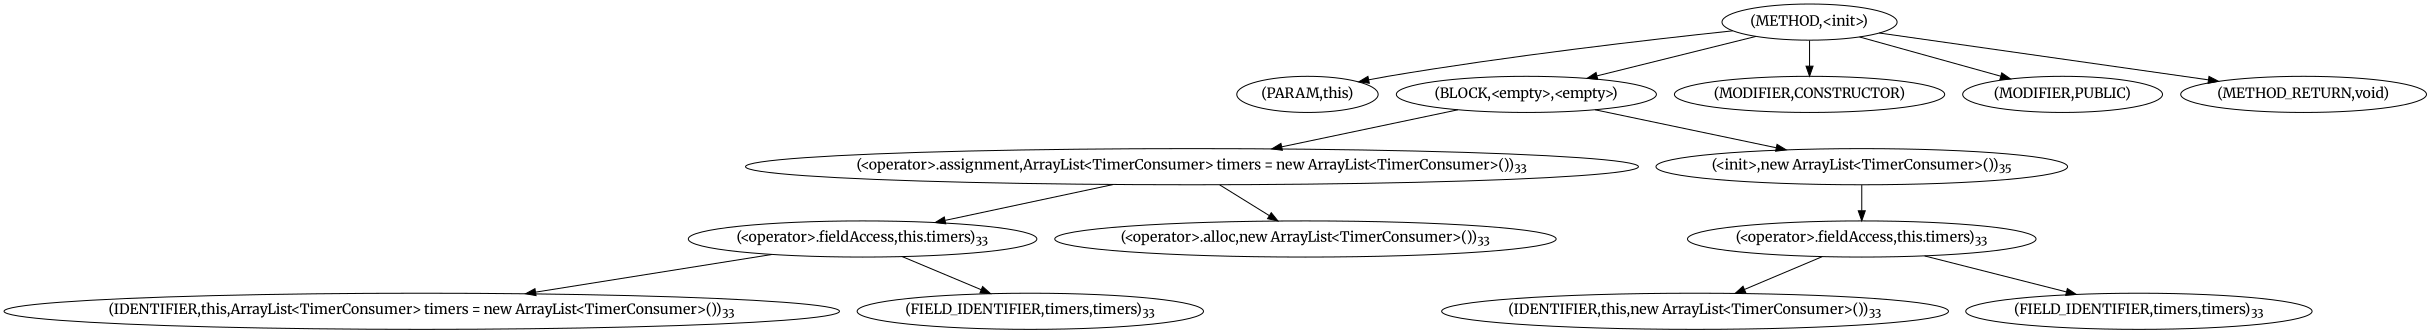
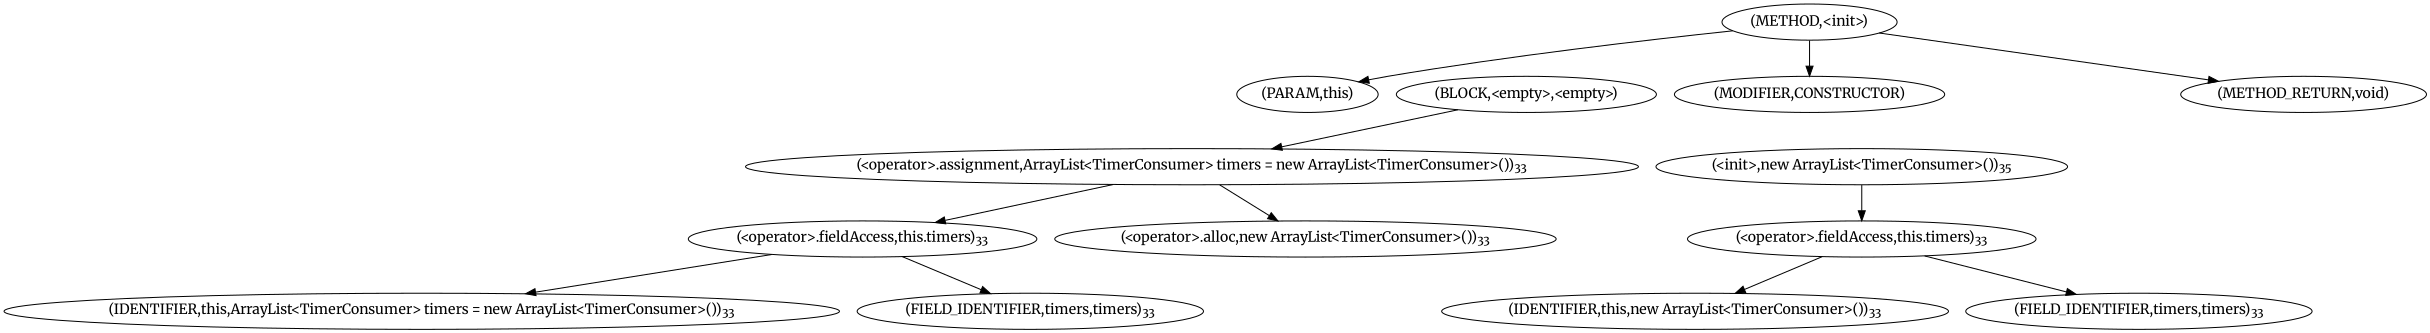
(1676, 56) -> none
(2063, 94) -> none
(1686, 129) -> none
